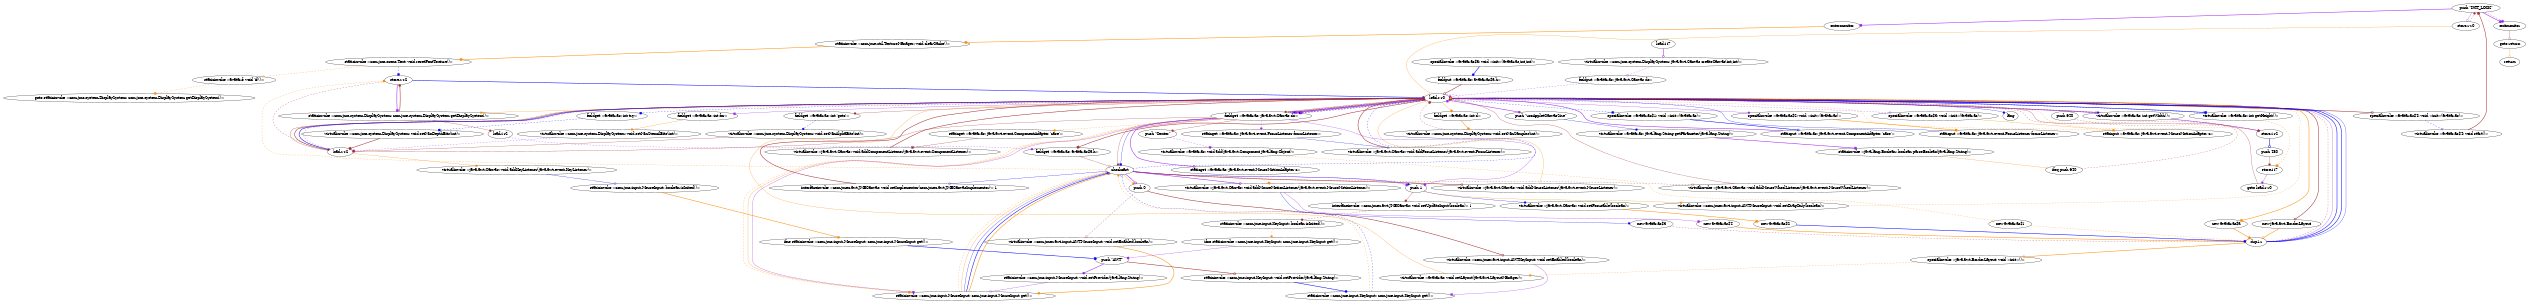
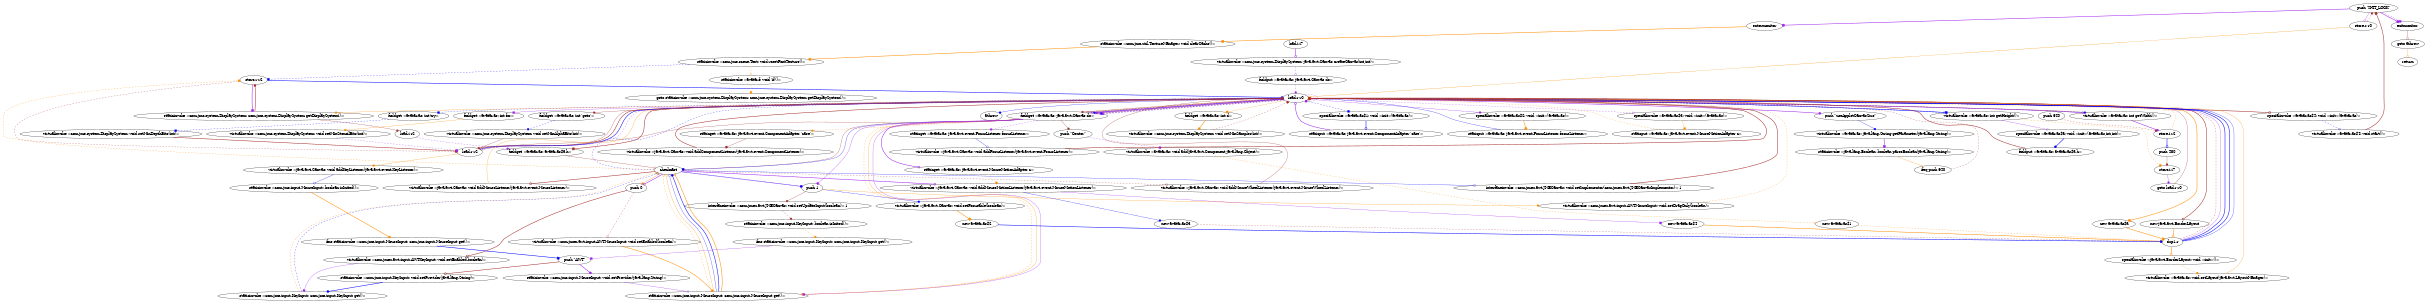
(2510, 44) -> (2408, 44)
(2011, 116) -> (991, 116)
none -> (2024, 125)
